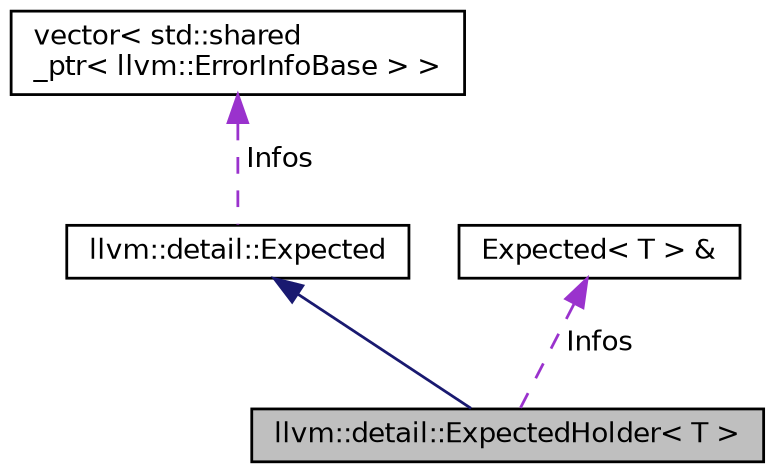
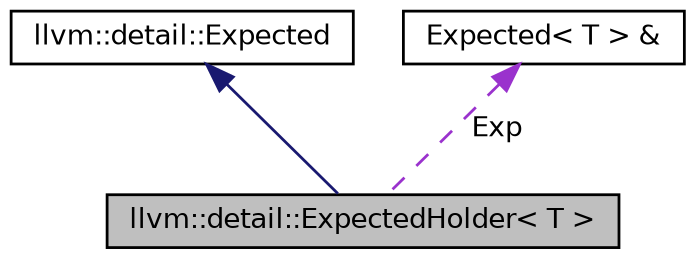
(238, 53) -> none
(597, 344) -> (494, 129)
